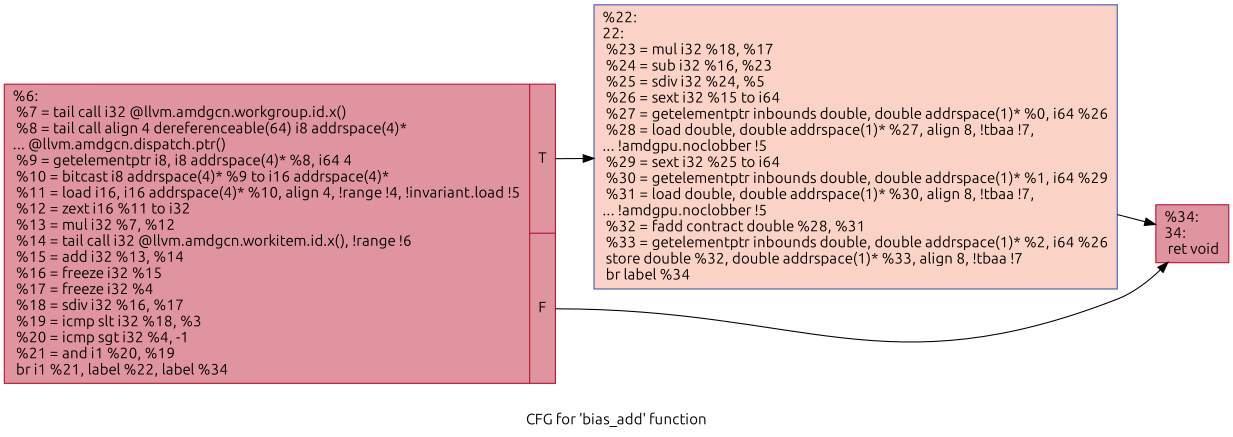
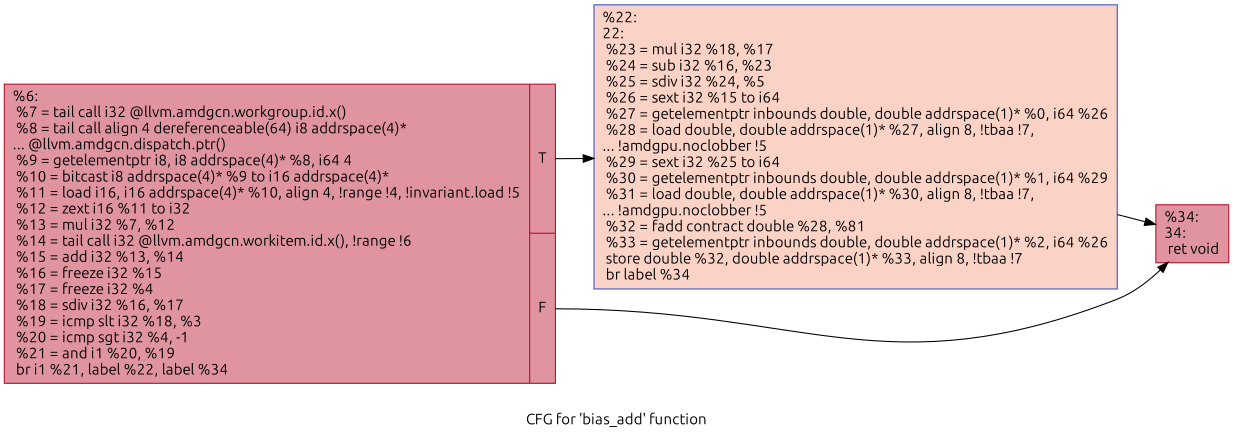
(734, 227) -> (734, 227)
